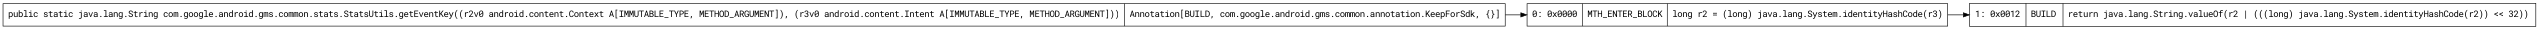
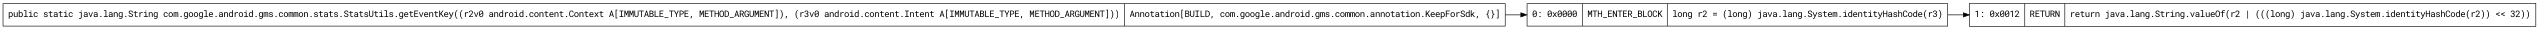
(2044, 15) -> (2045, 15)
